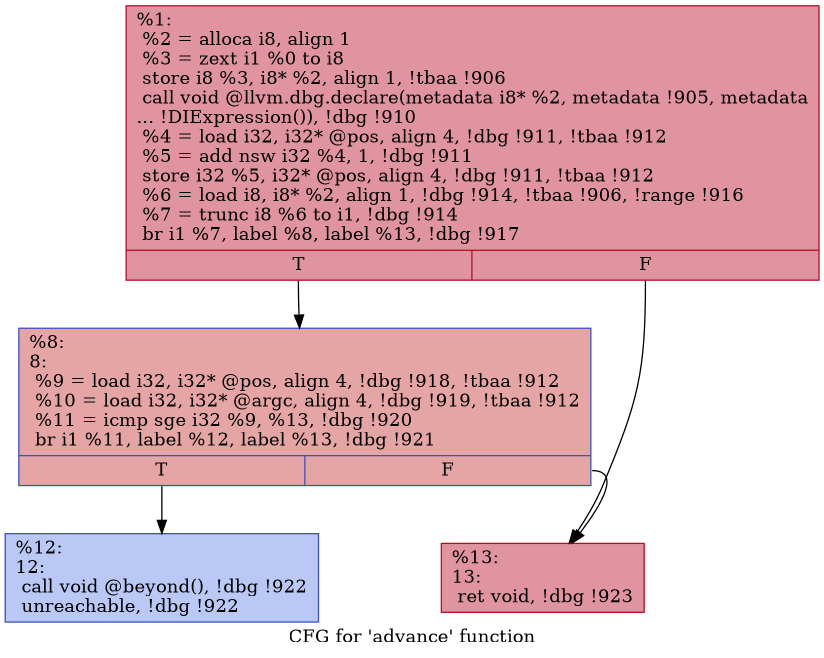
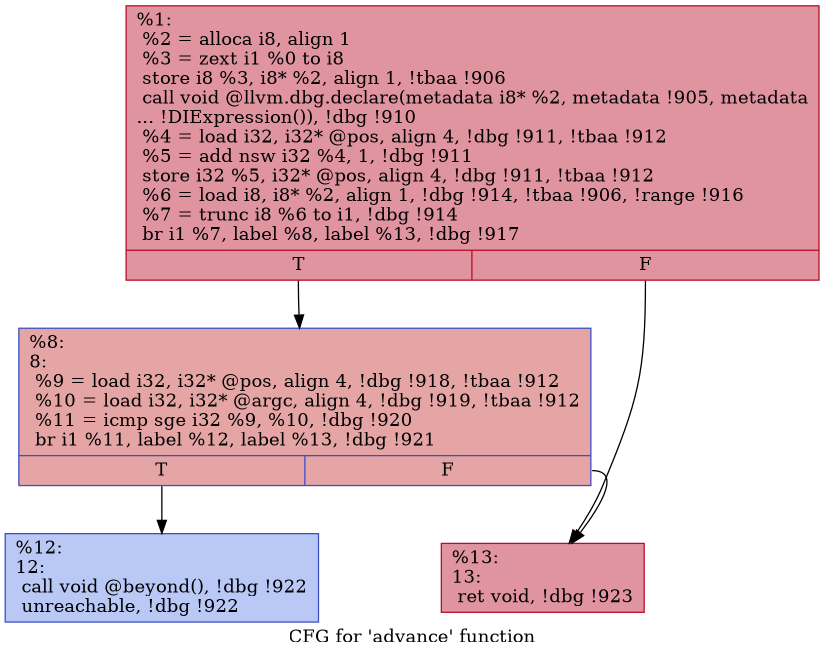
(221, 421) -> (221, 421)
